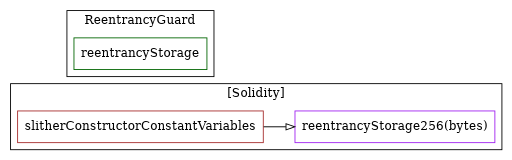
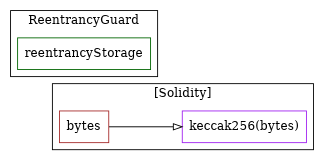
(140, 127) -> (84, 127)
(395, 127) -> (244, 127)
